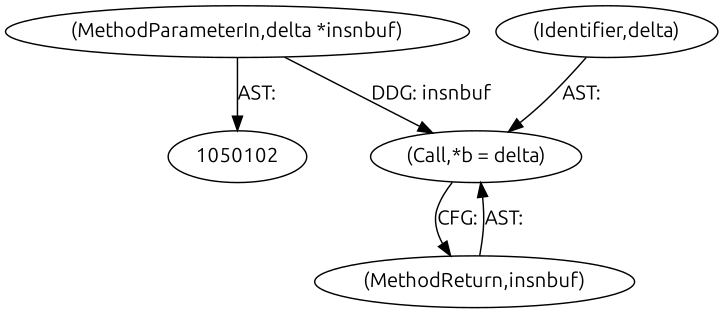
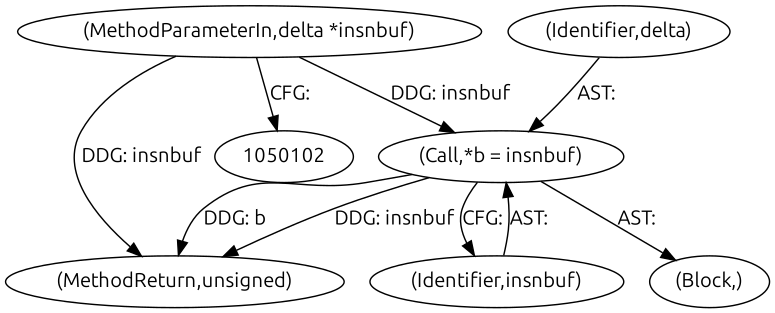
(260, 94) -> (293, 94)
(476, 157) -> (501, 157)
none -> (175, 282)
(475, 282) -> (497, 282)
none -> (710, 282)
